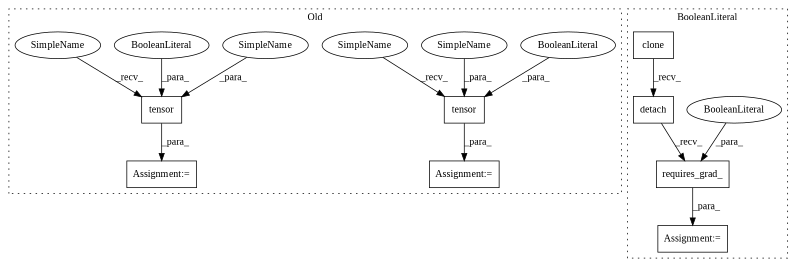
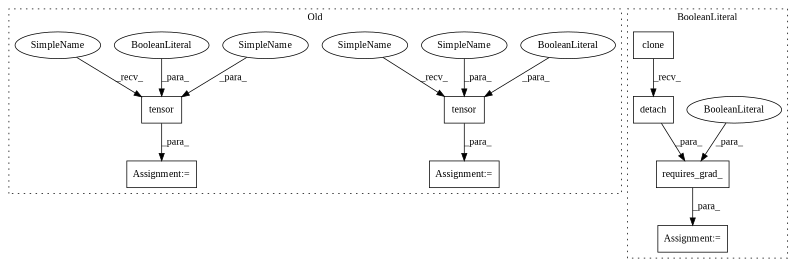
(689, 142) -> (689, 142)
